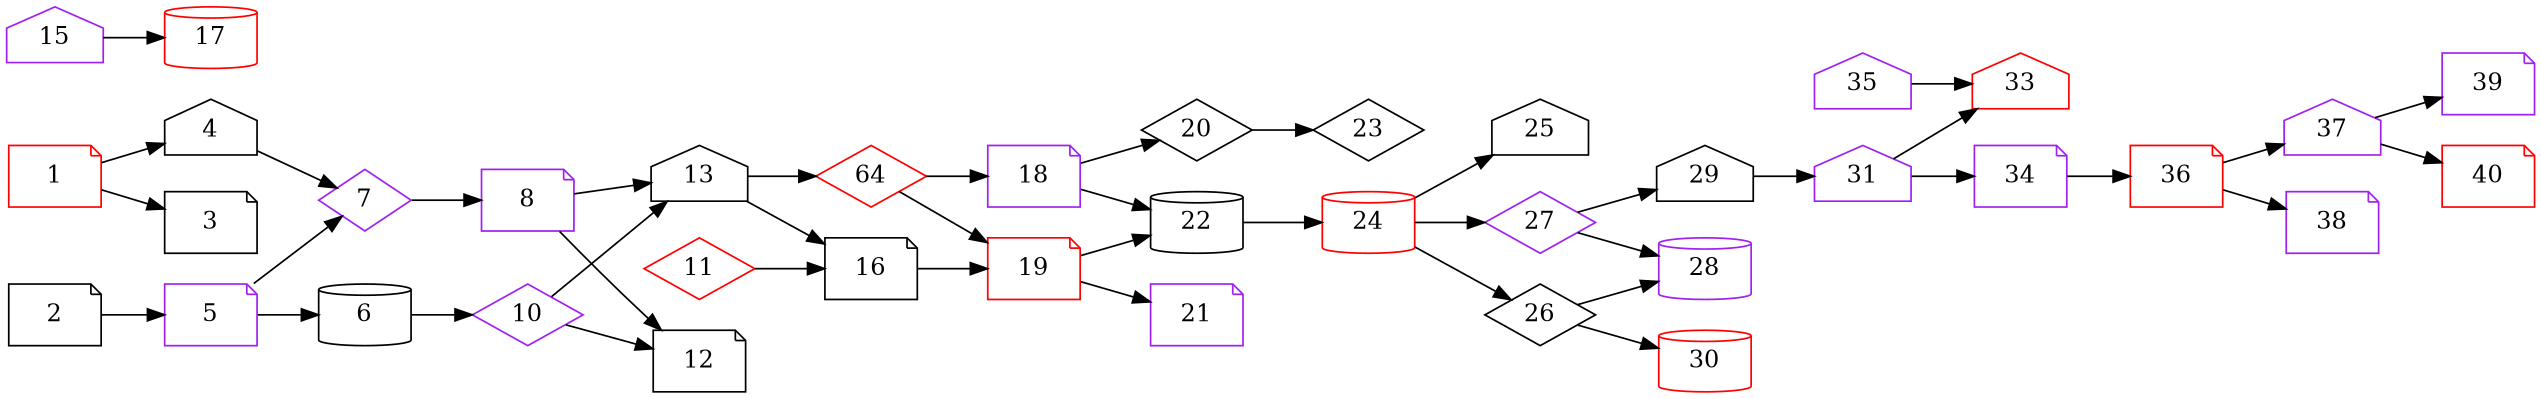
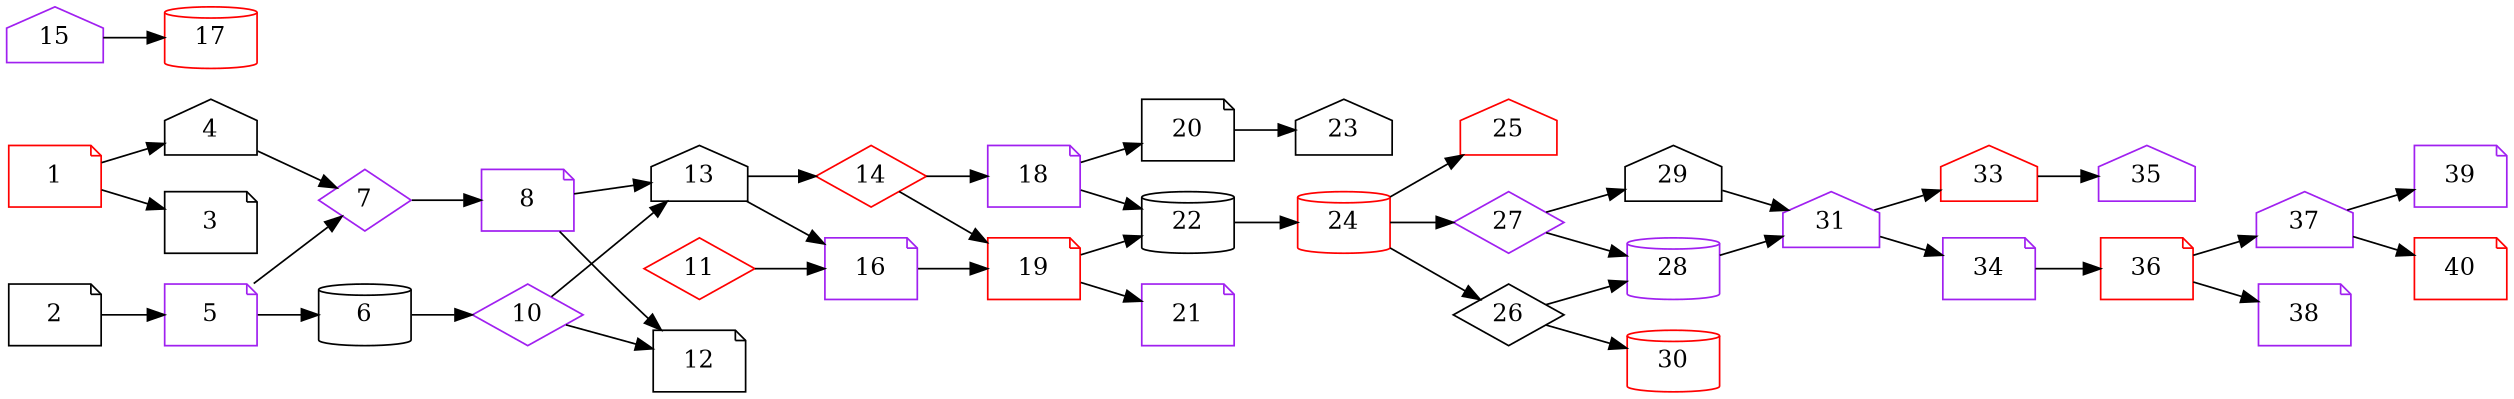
(1933, 84) -> (2059, 176)
(1197, 130) -> (1188, 130)
(1368, 130) -> (1344, 130)
(1540, 130) -> (1509, 130)
(871, 176) -> (871, 176)
none -> (1743, 248)
(871, 269) -> (871, 269)
